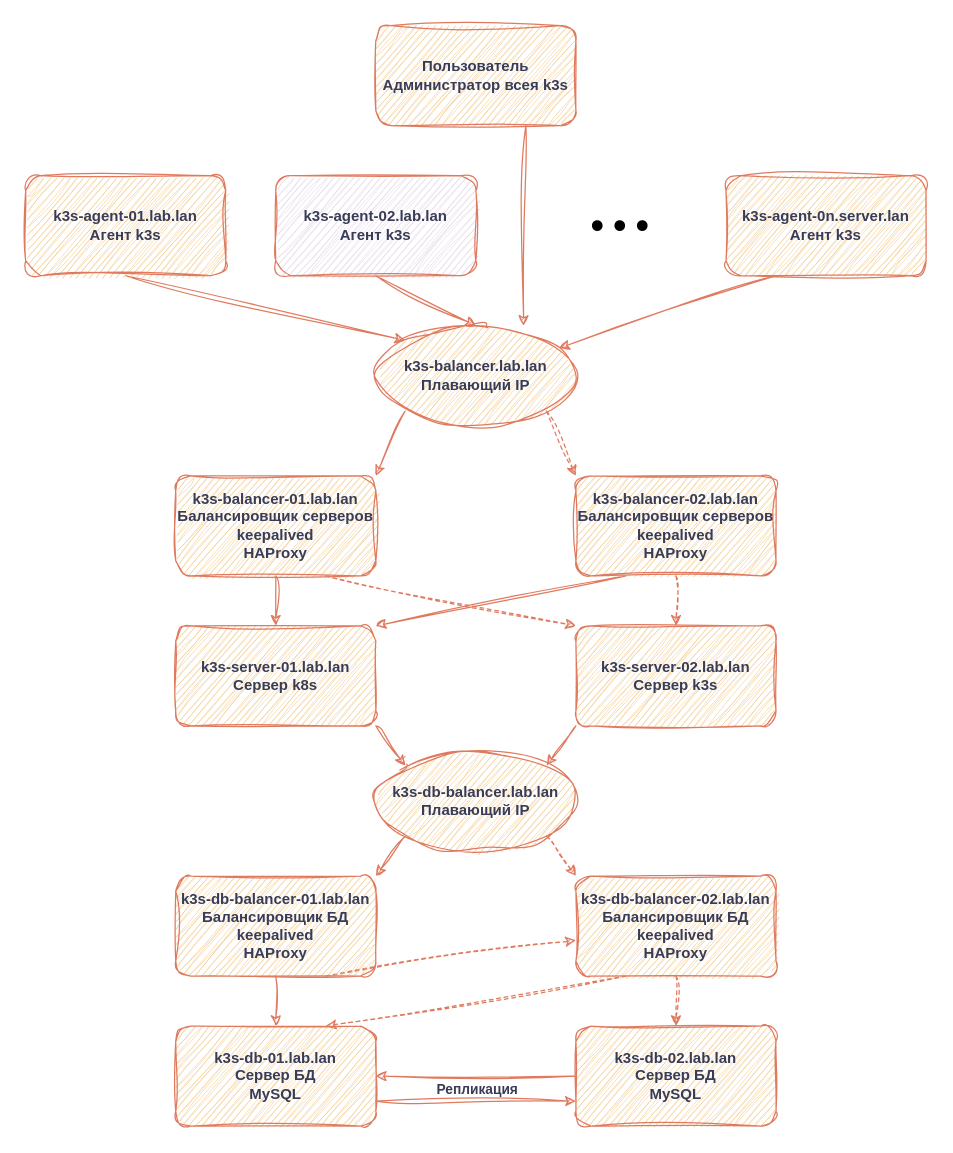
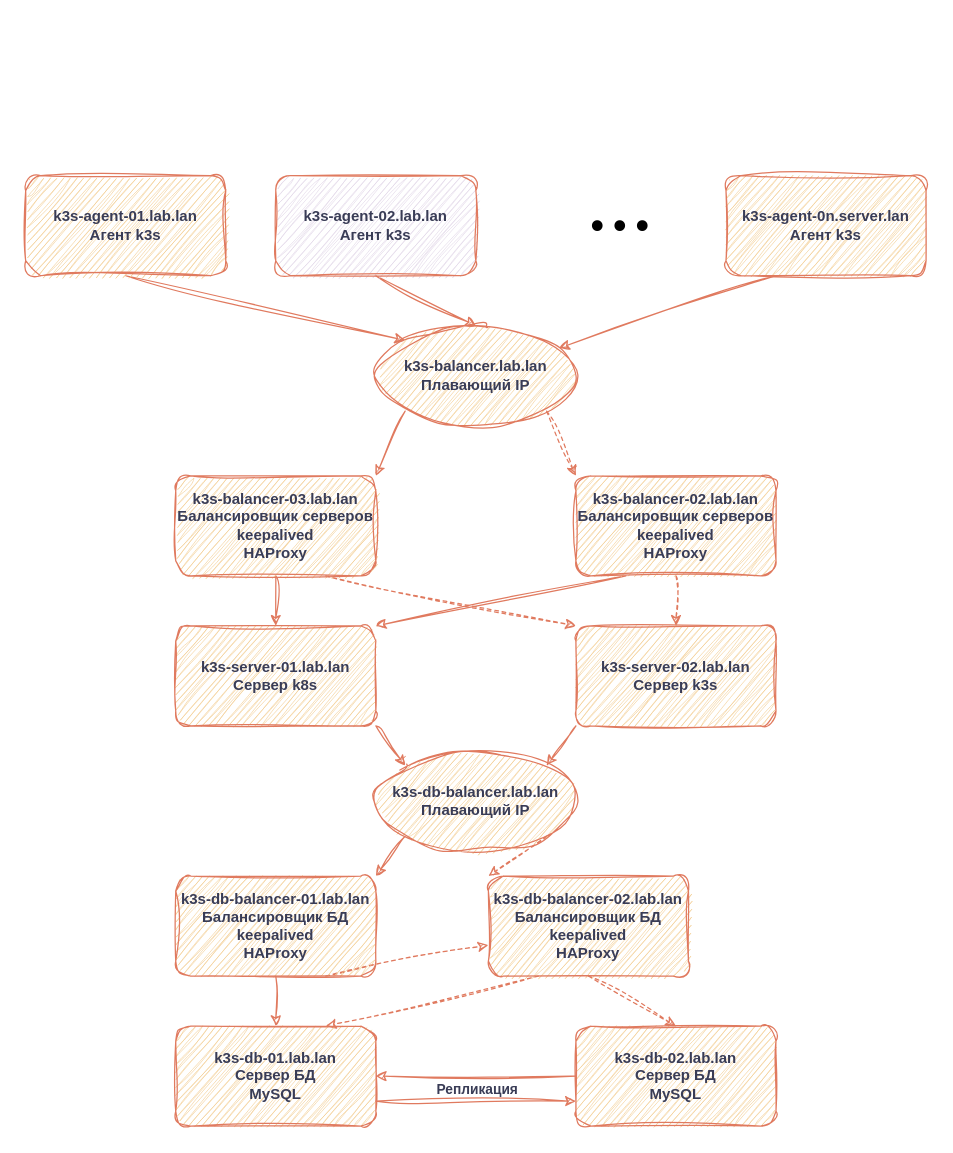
(476, 76) -> none
(524, 222) -> none
(276, 526) -> (276, 526)
(676, 926) -> (588, 926)
